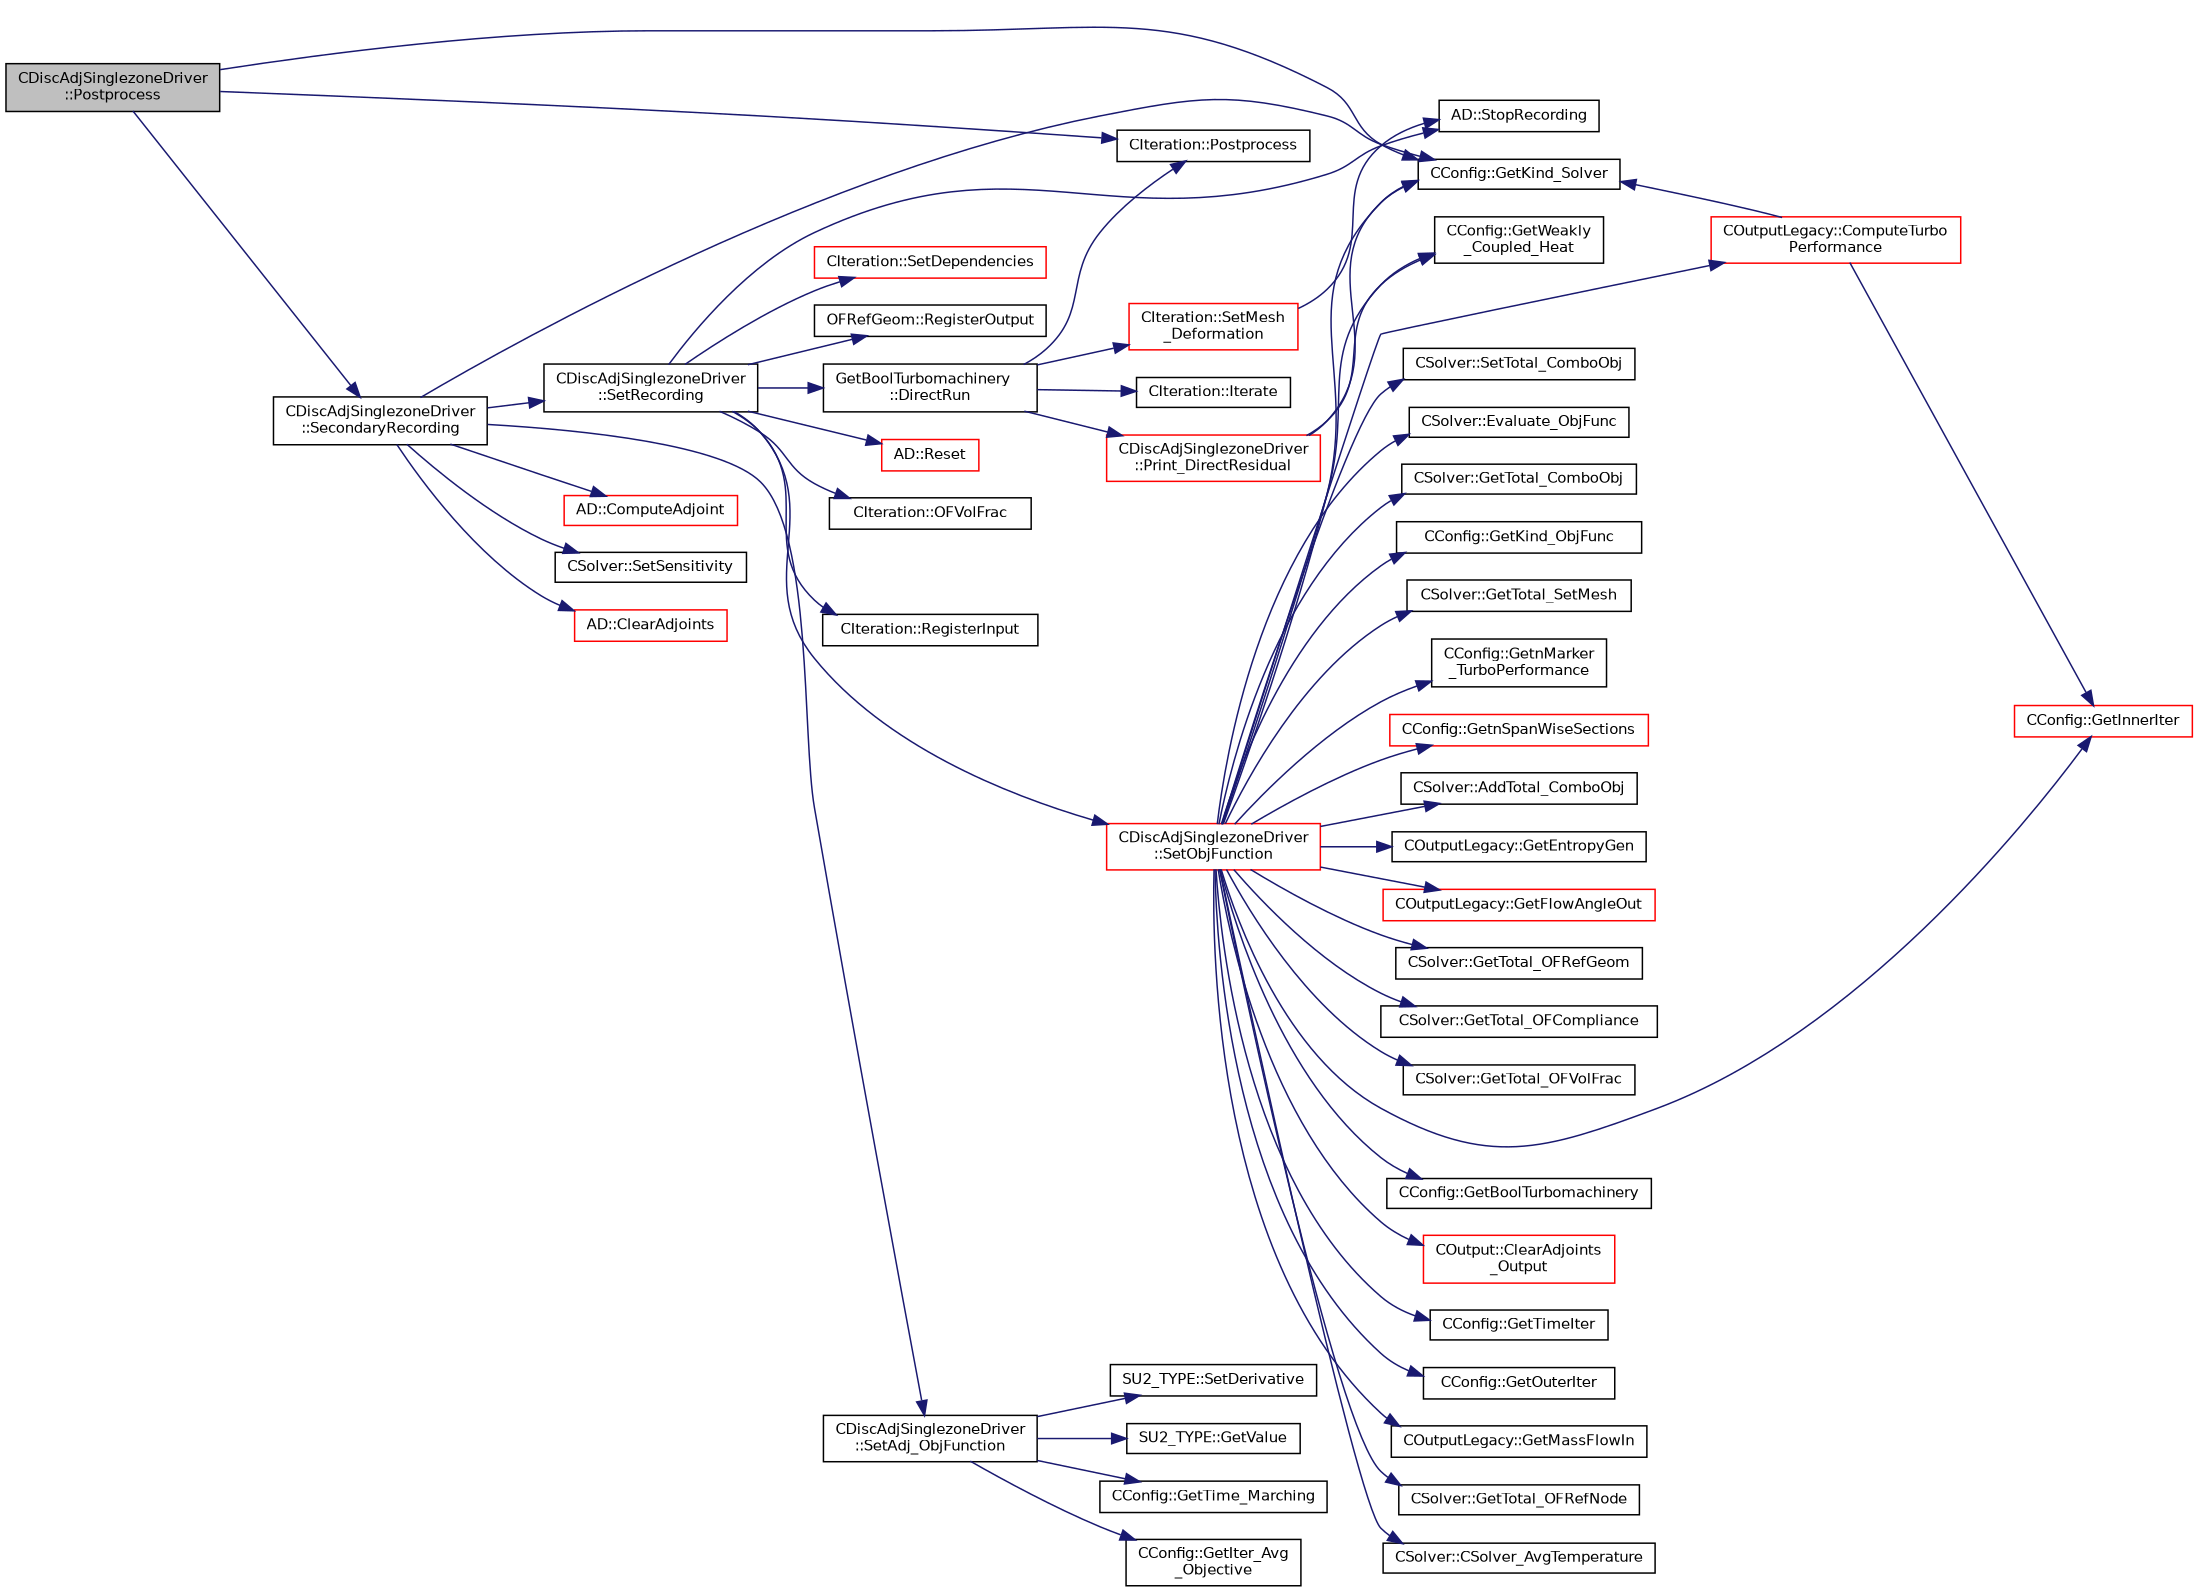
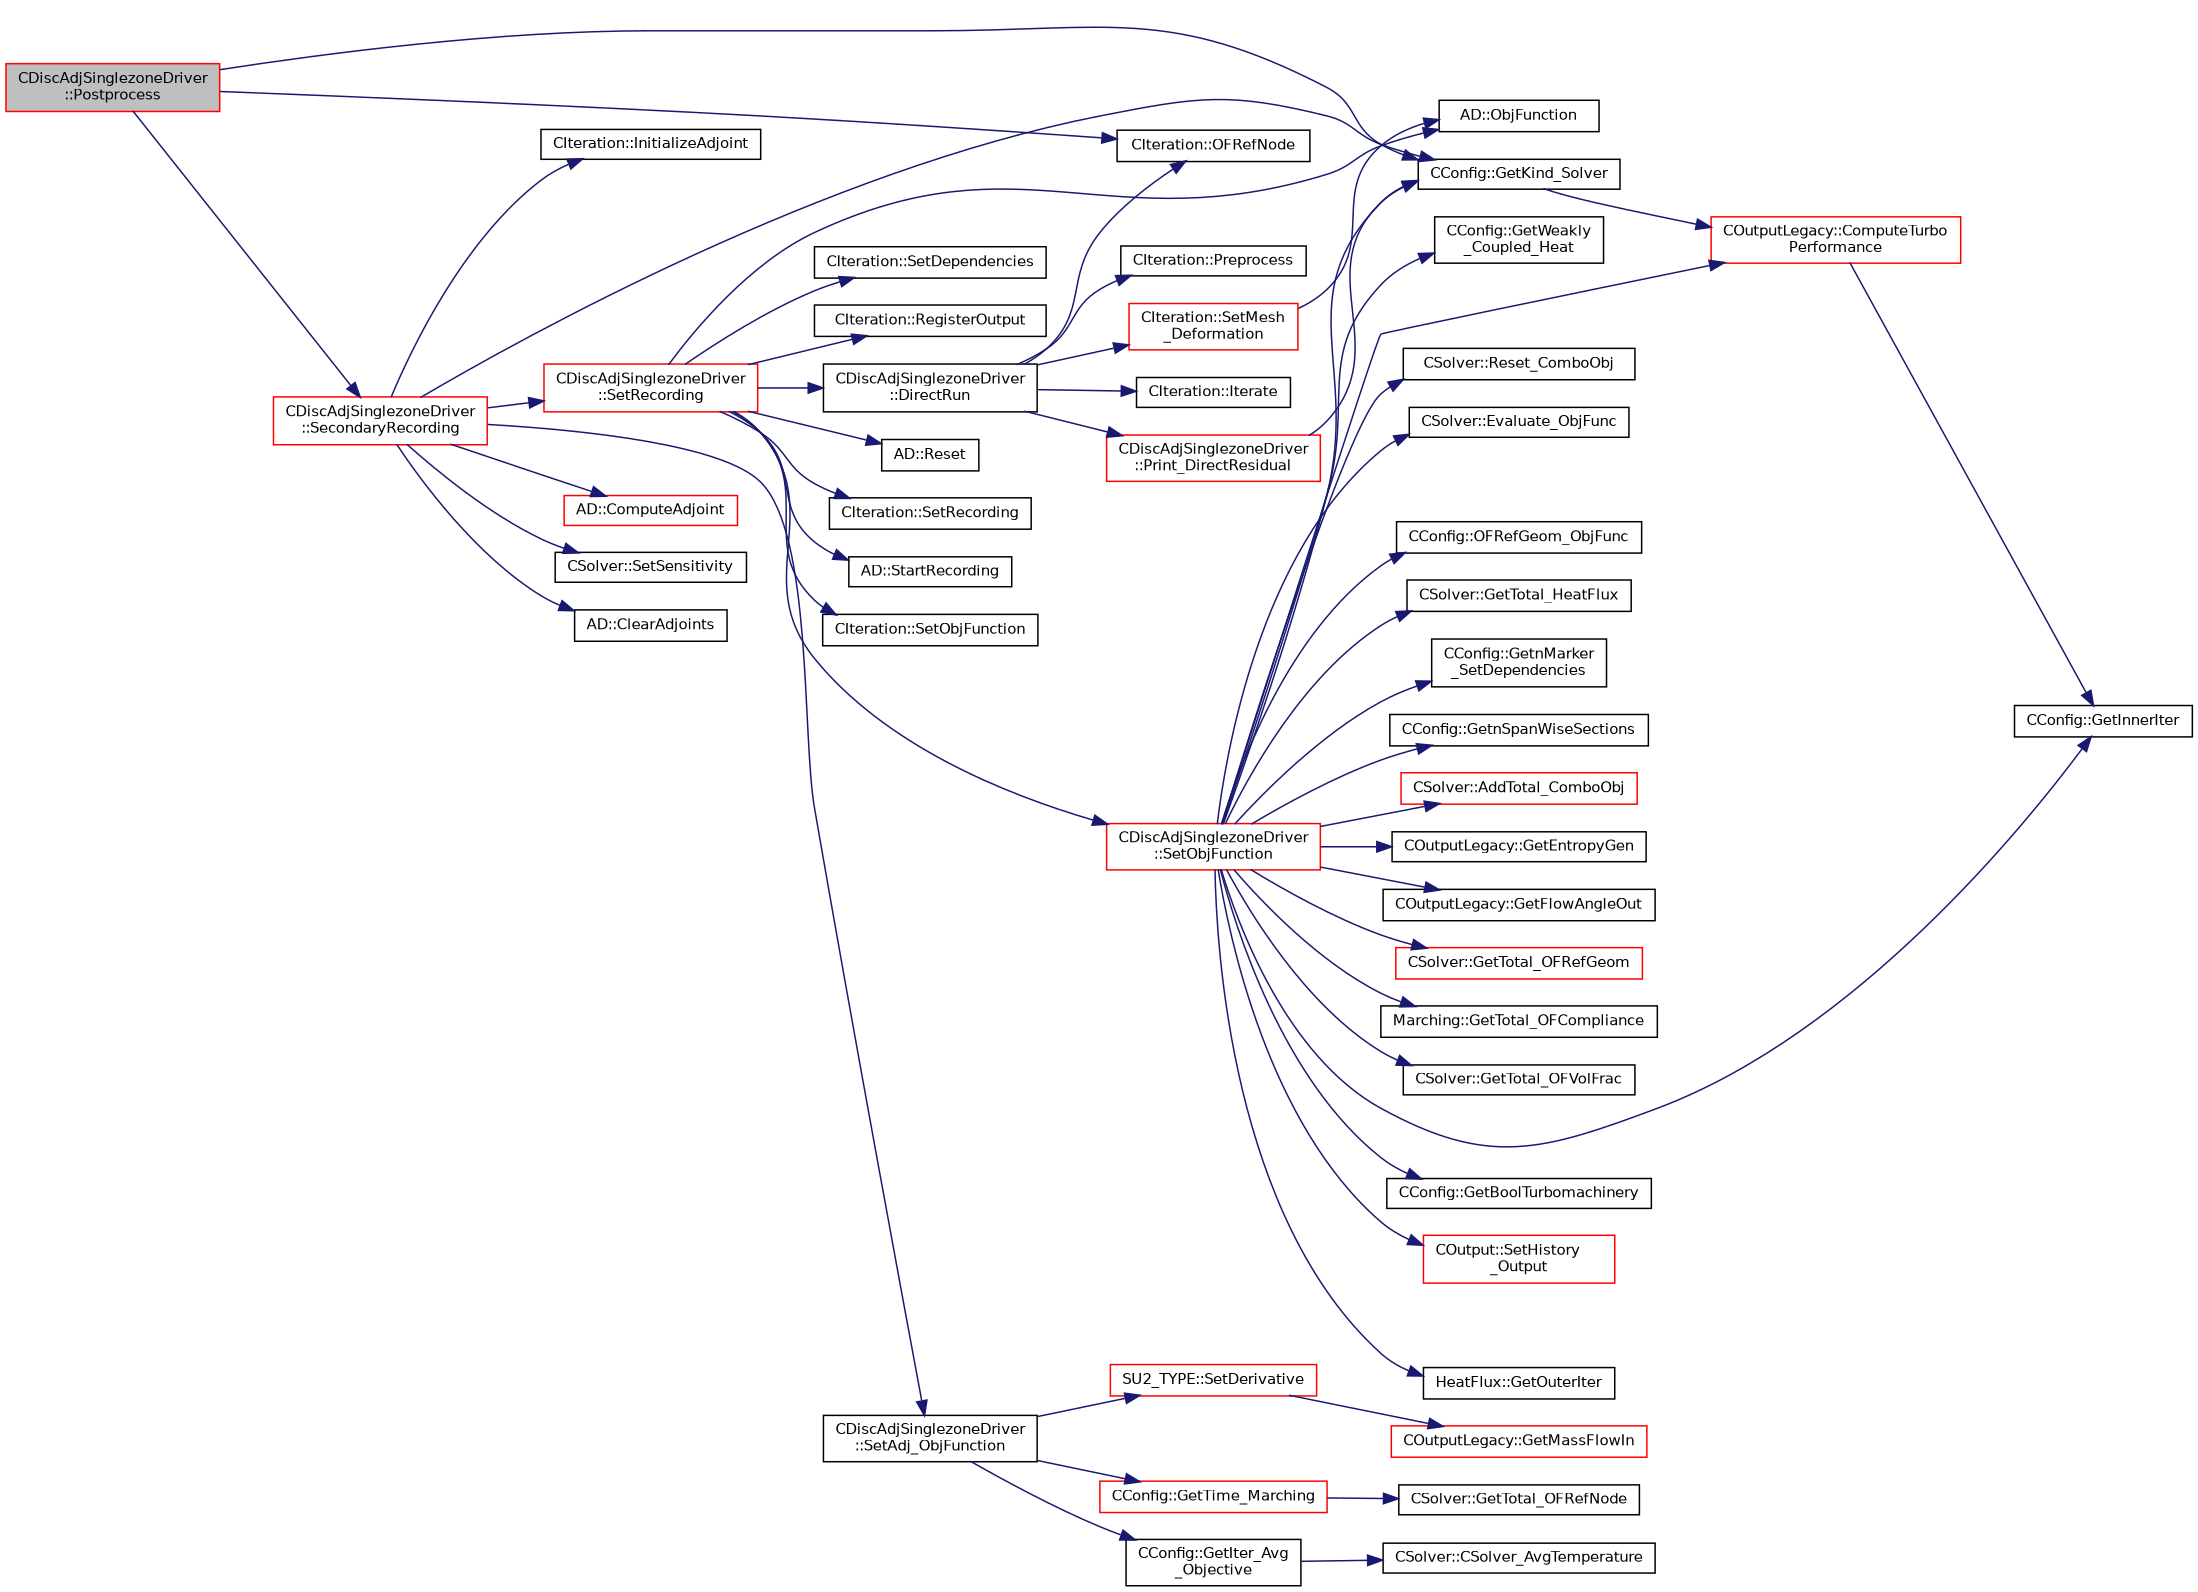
(113, 88) -> (113, 88)
(1519, 116) -> (1519, 116)
none -> (651, 144)
(1213, 146) -> (1213, 146)
(1709, 200) -> (1619, 208)
none -> (1213, 261)
(930, 262) -> (930, 262)
(930, 321) -> (930, 321)
(1355, 342) -> none
(1519, 364) -> (1519, 364)
(651, 388) -> (651, 388)
(930, 388) -> (930, 388)
(380, 421) -> (380, 421)
(930, 455) -> (930, 455)
(1519, 479) -> none
(930, 513) -> (930, 513)
(1519, 537) -> (1519, 537)
none -> (930, 572)
(1519, 596) -> (1519, 596)
(651, 626) -> (651, 626)
(930, 630) -> (930, 630)
(1519, 663) -> (1519, 663)
(2103, 721) -> (2103, 721)
(1519, 730) -> (1519, 730)
(1519, 788) -> (1519, 788)
(1519, 905) -> (1519, 905)
(1519, 963) -> (1519, 963)
(1519, 1022) -> (1519, 1022)
(1246, 1163) -> (1359, 1409)
(1288, 1179) -> (1355, 1498)
(1294, 1207) -> (1334, 1561)
(1519, 1259) -> (1519, 1259)
(1519, 1325) -> none
(1213, 1380) -> (1213, 1380)
(1519, 1383) -> (1519, 1383)
(1213, 1439) -> none
(1519, 1442) -> (1519, 1442)
(1213, 1497) -> (1213, 1497)
